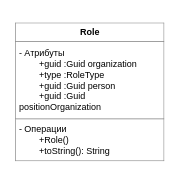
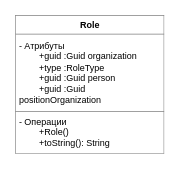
(90, 92) -> (90, 85)
